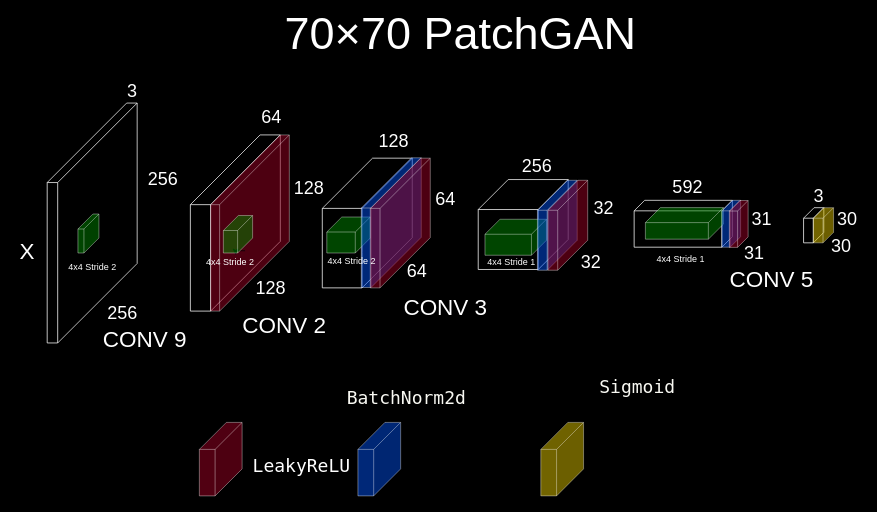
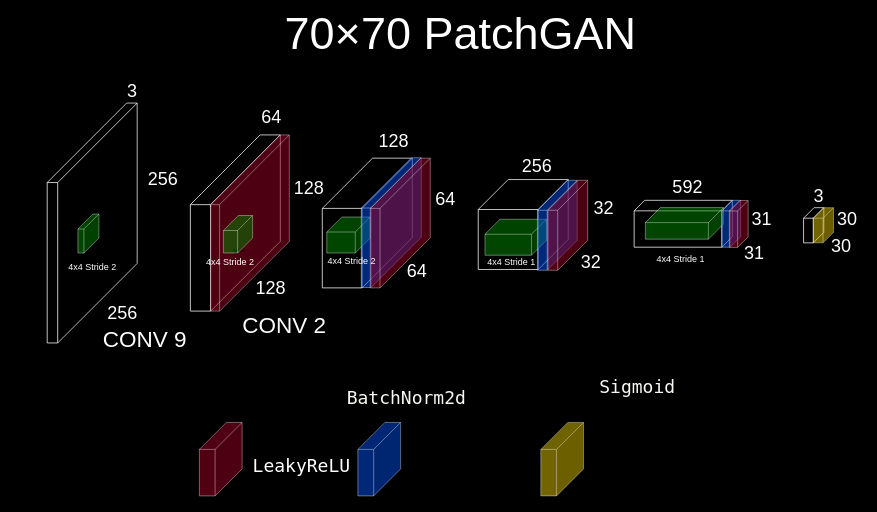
(27, 252) -> none
(771, 279) -> none
(445, 307) -> none
